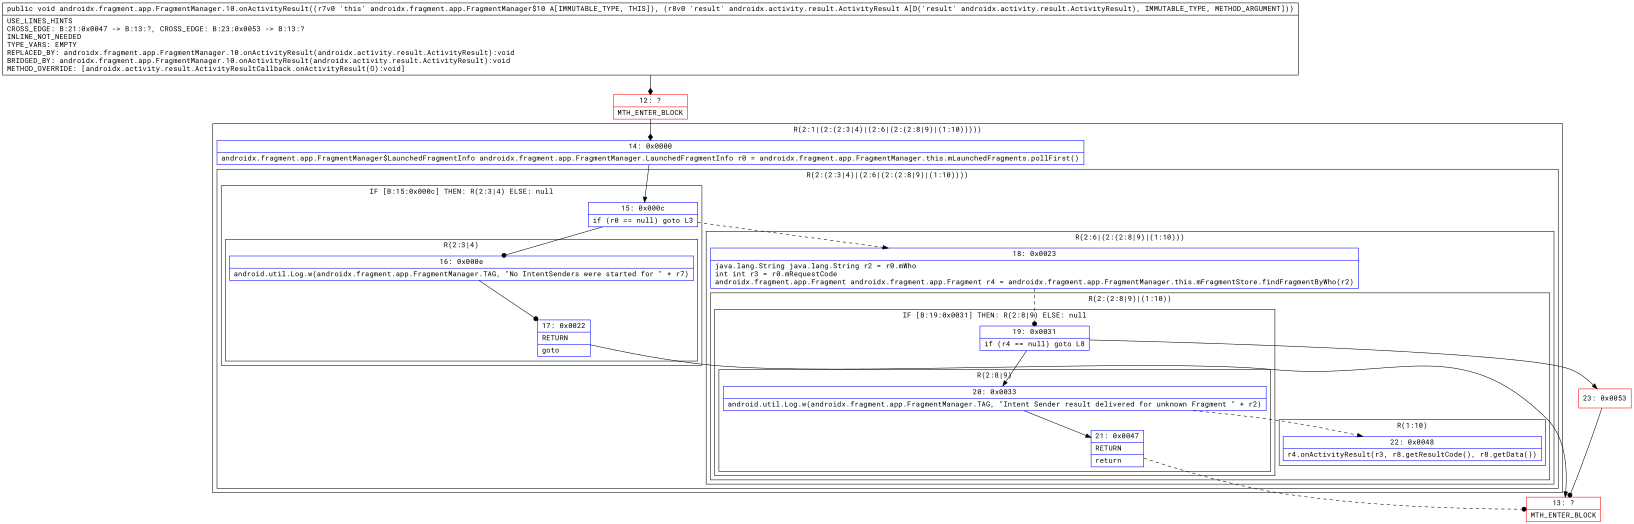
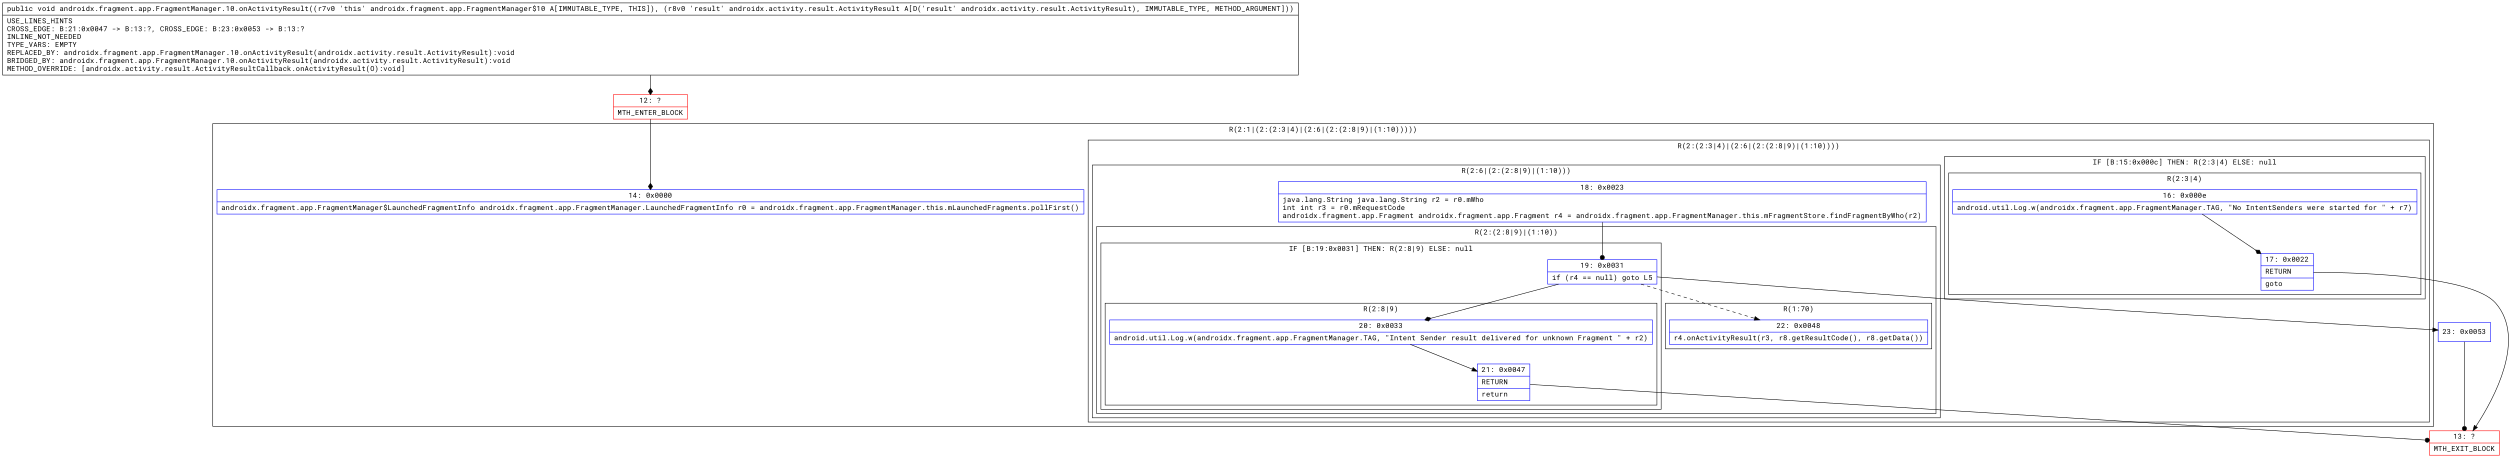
(643, 215) -> none
(507, 299) -> (2229, 232)
(1035, 305) -> (1602, 239)
(1035, 344) -> (1602, 278)
(1018, 364) -> (1501, 299)
(1605, 398) -> (2464, 332)
(1267, 419) -> (1692, 300)
(1412, 426) -> (1799, 309)
(1330, 500) -> (1978, 412)
(1564, 515) -> (2464, 449)
